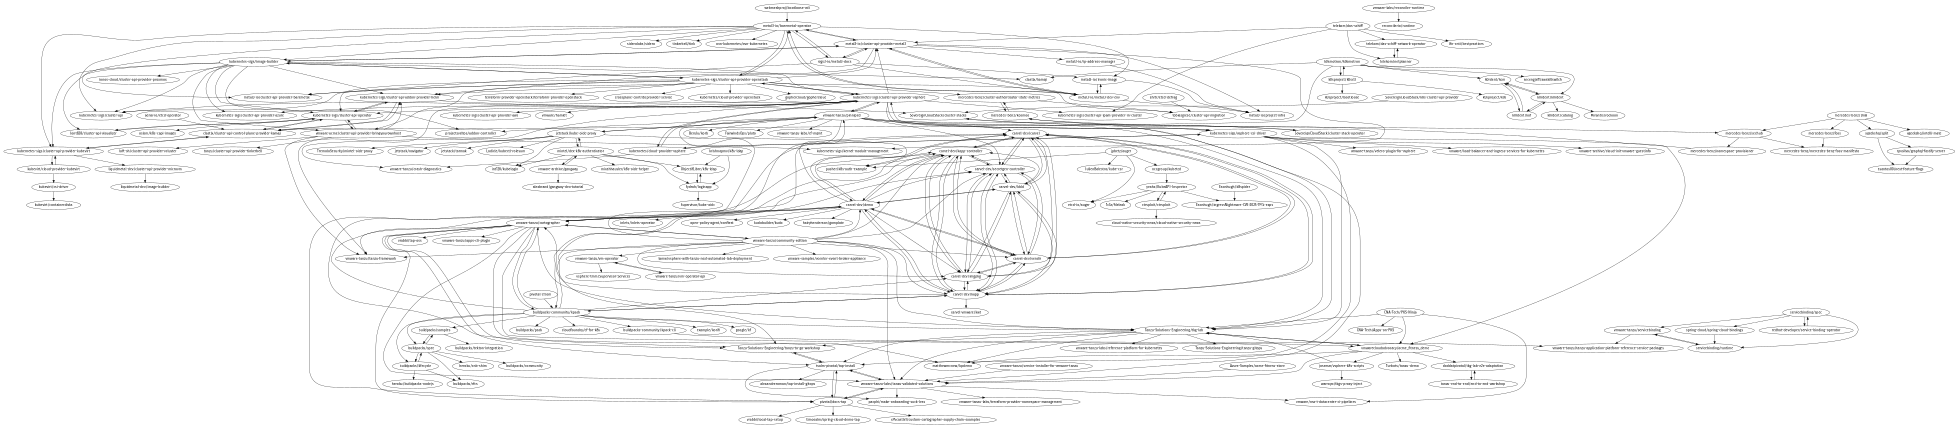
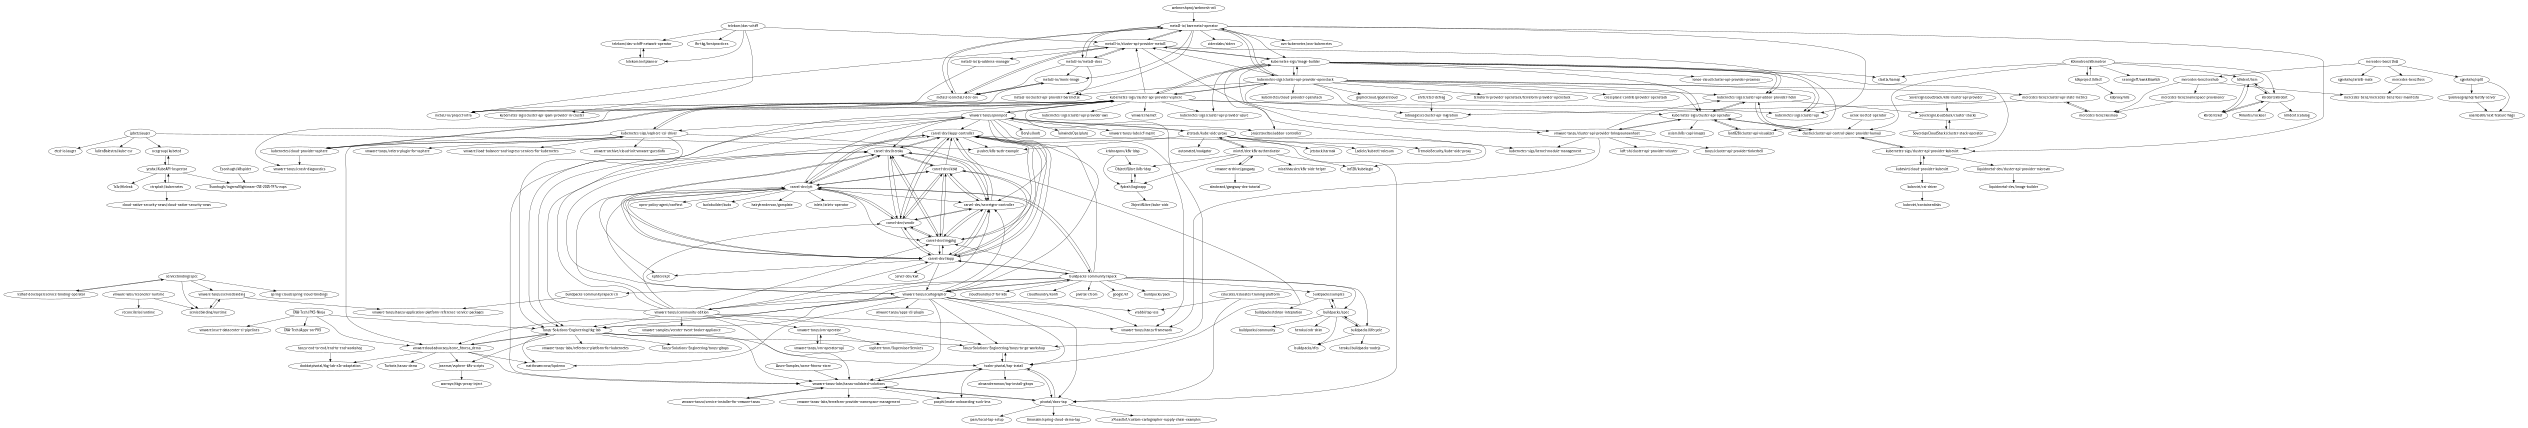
(787, 8) -> (1194, 8)
(684, 44) -> none
(1467, 44) -> (712, 44)
(835, 62) -> (1084, 62)
none -> (1200, 80)
(644, 98) -> (1636, 98)
(999, 98) -> (2055, 98)
(1342, 98) -> none
(1495, 98) -> (2120, 98)
none -> (972, 124)
(1389, 128) -> (2146, 94)
(358, 134) -> (1597, 134)
(1026, 134) -> (889, 151)
(345, 151) -> (1444, 151)
(409, 151) -> (1195, 151)
(1121, 196) -> (168, 162)
(698, 205) -> (1150, 205)
(860, 205) -> (801, 187)
(1156, 205) -> (167, 187)
(658, 232) -> none
(705, 259) -> none
none -> (661, 277)
none -> (1250, 295)
(548, 303) -> (1090, 285)
(966, 313) -> (907, 277)
(708, 330) -> (1043, 295)
(1715, 338) -> (173, 303)
(1262, 341) -> (514, 346)
(1471, 374) -> none
(1113, 393) -> (785, 393)
(765, 420) -> (987, 420)
